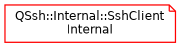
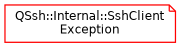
(90, 24) -> (90, 24)
